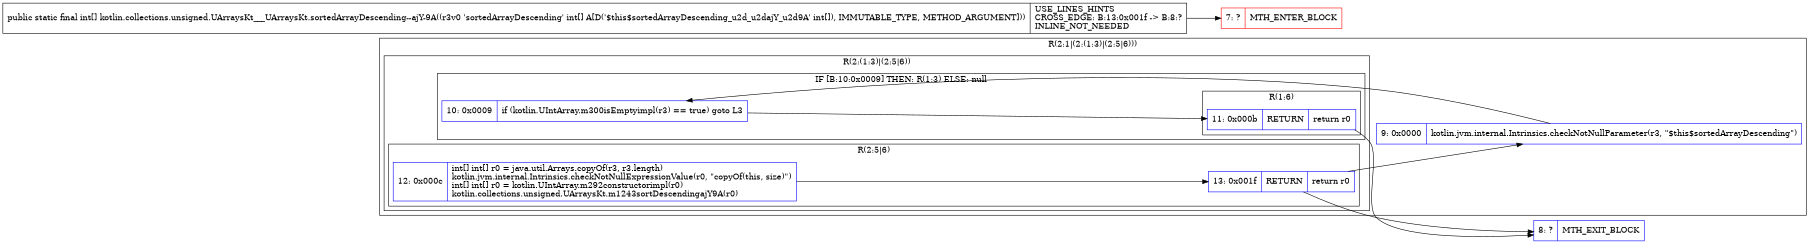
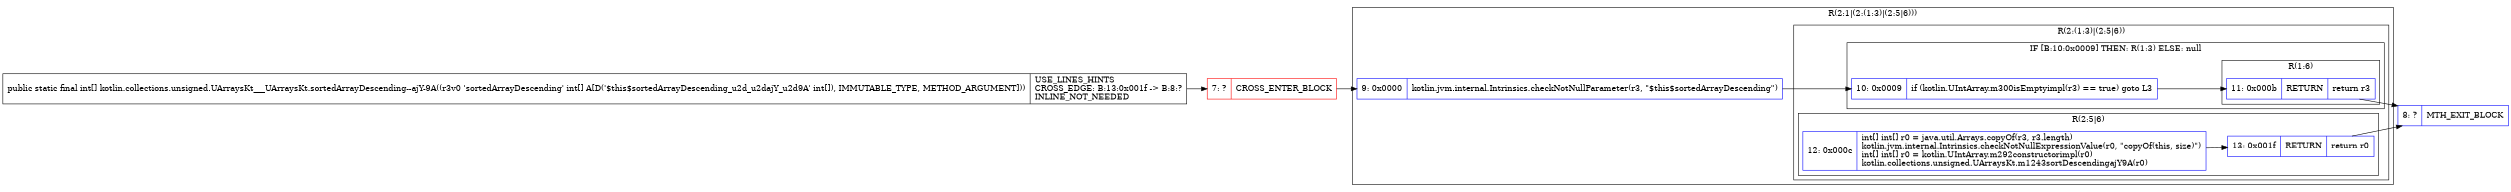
(1293, 18) -> (1284, 89)
(1332, 119) -> (2352, 89)
(1432, 158) -> (1344, 89)
